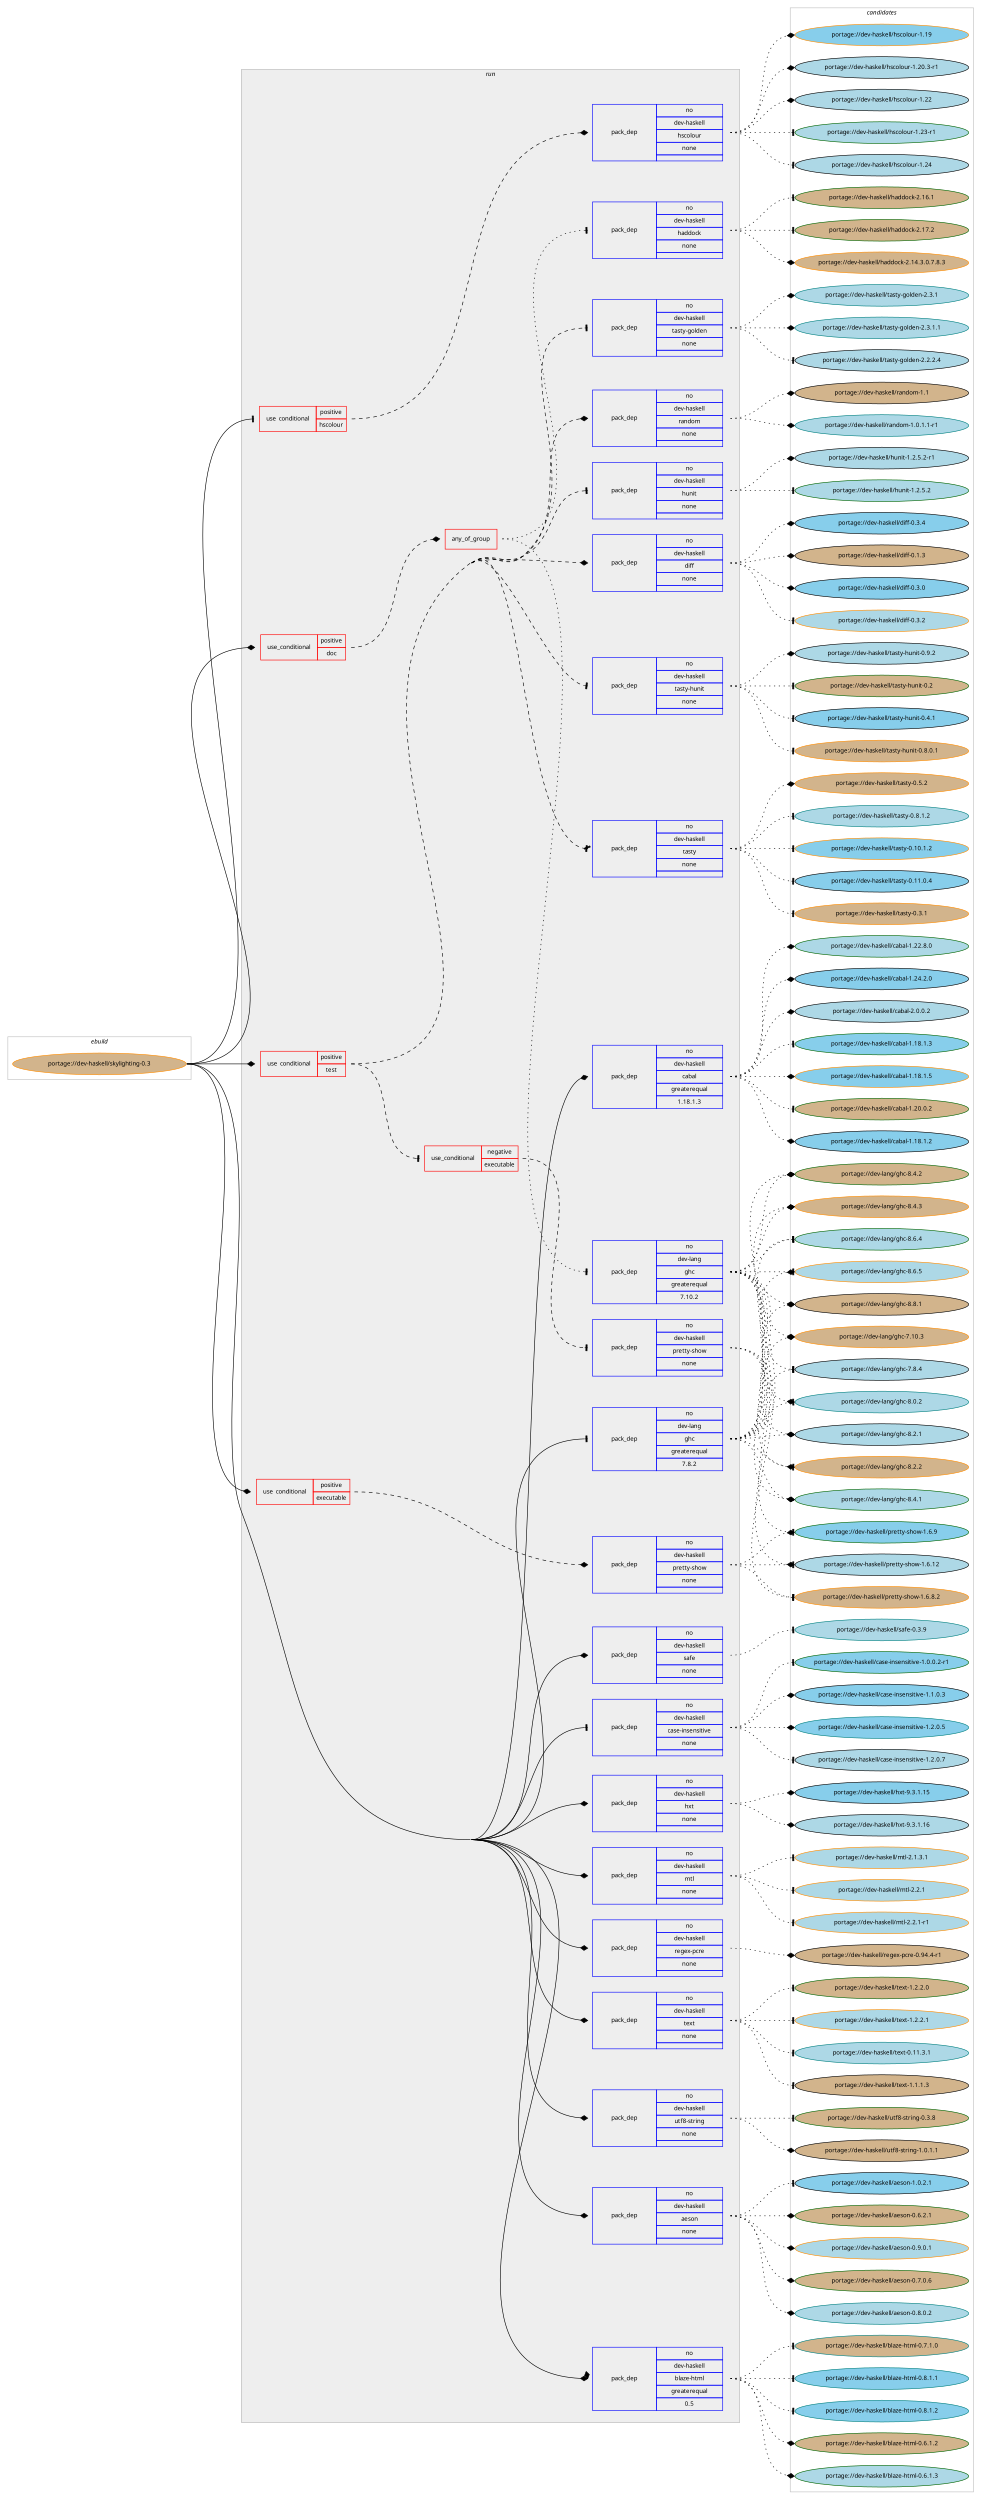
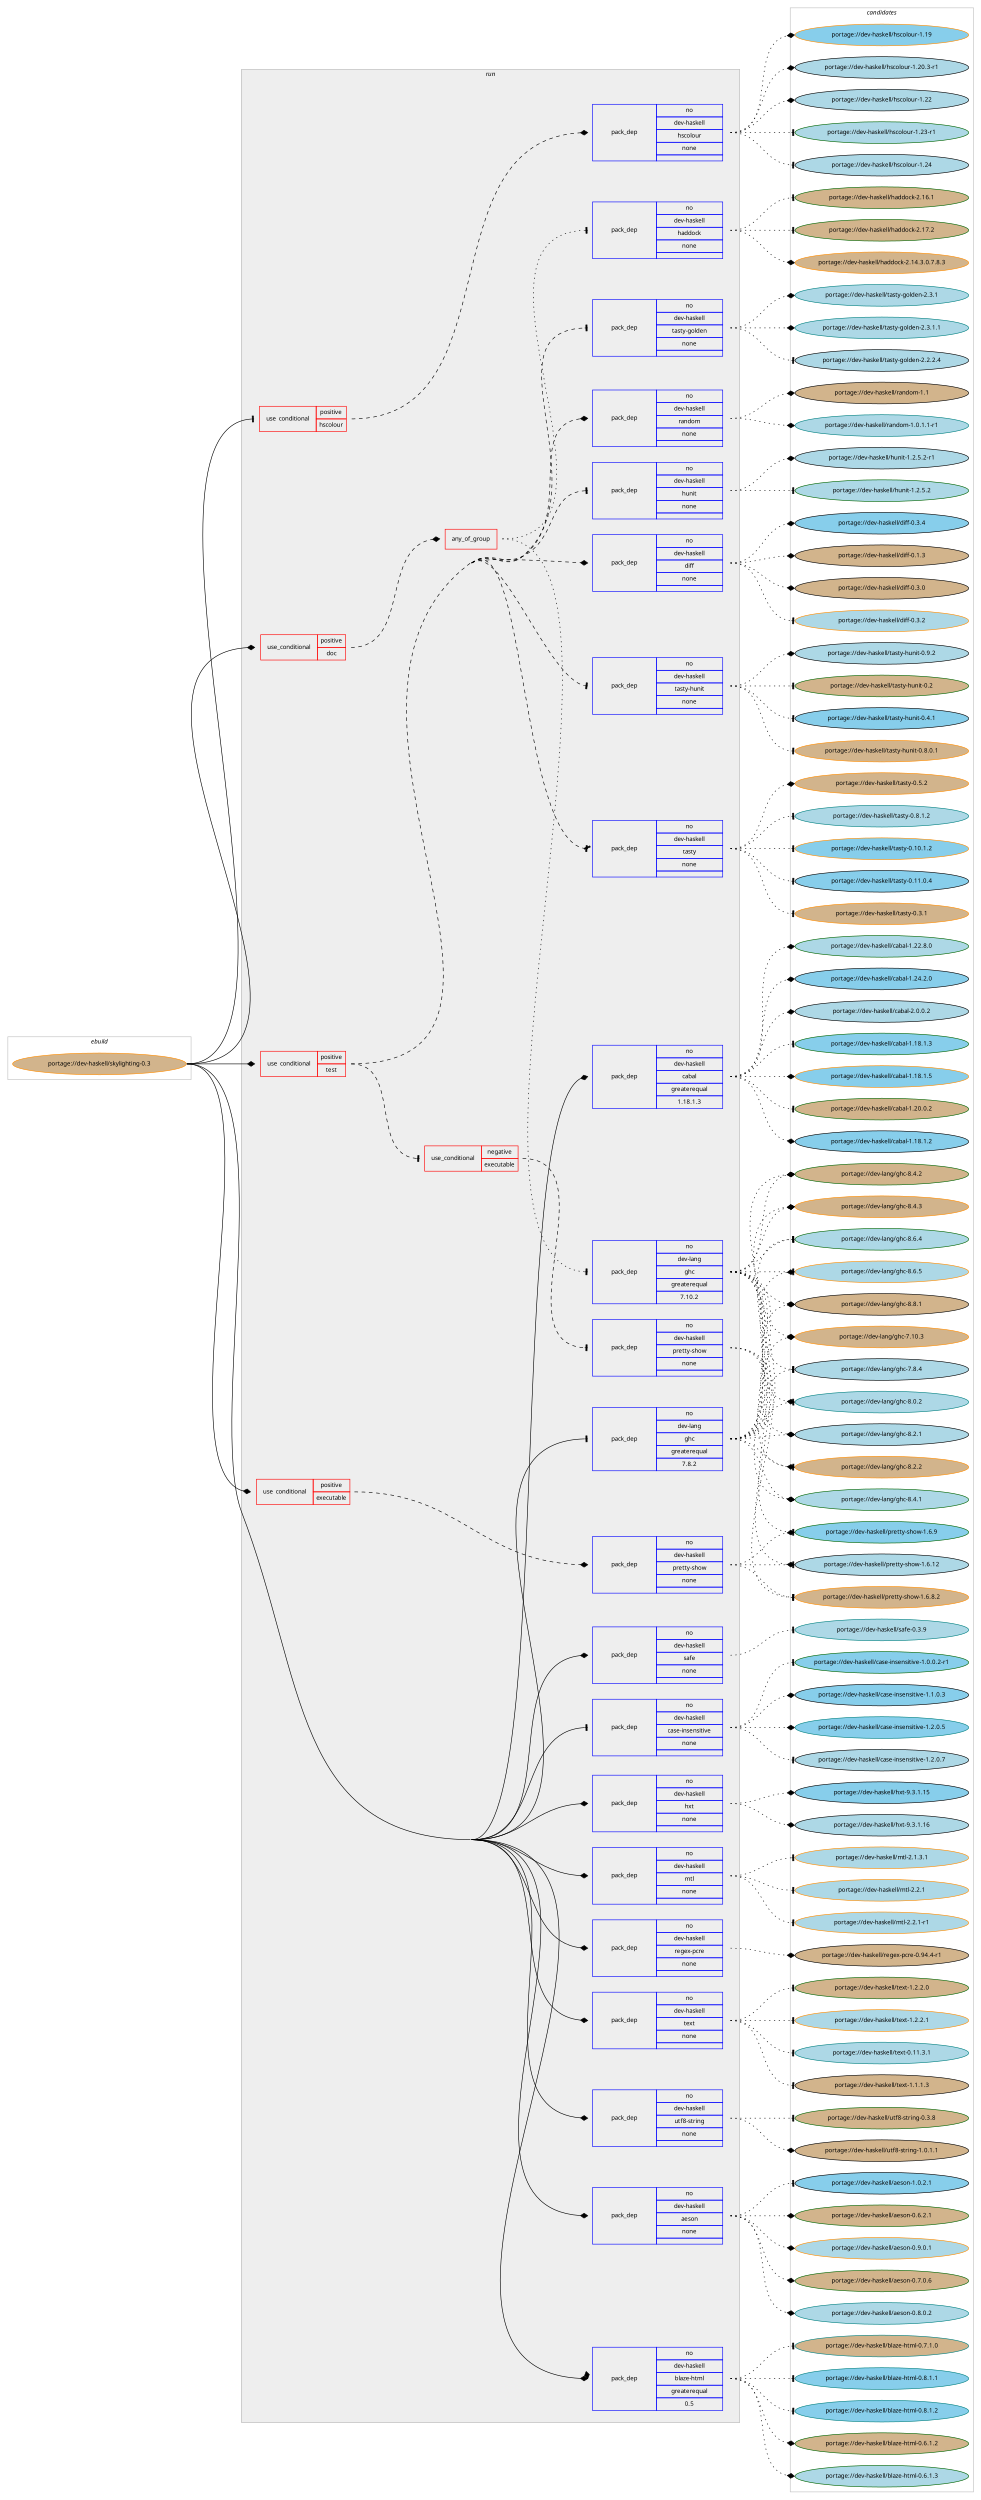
(882, 588) -> (882, 588)
